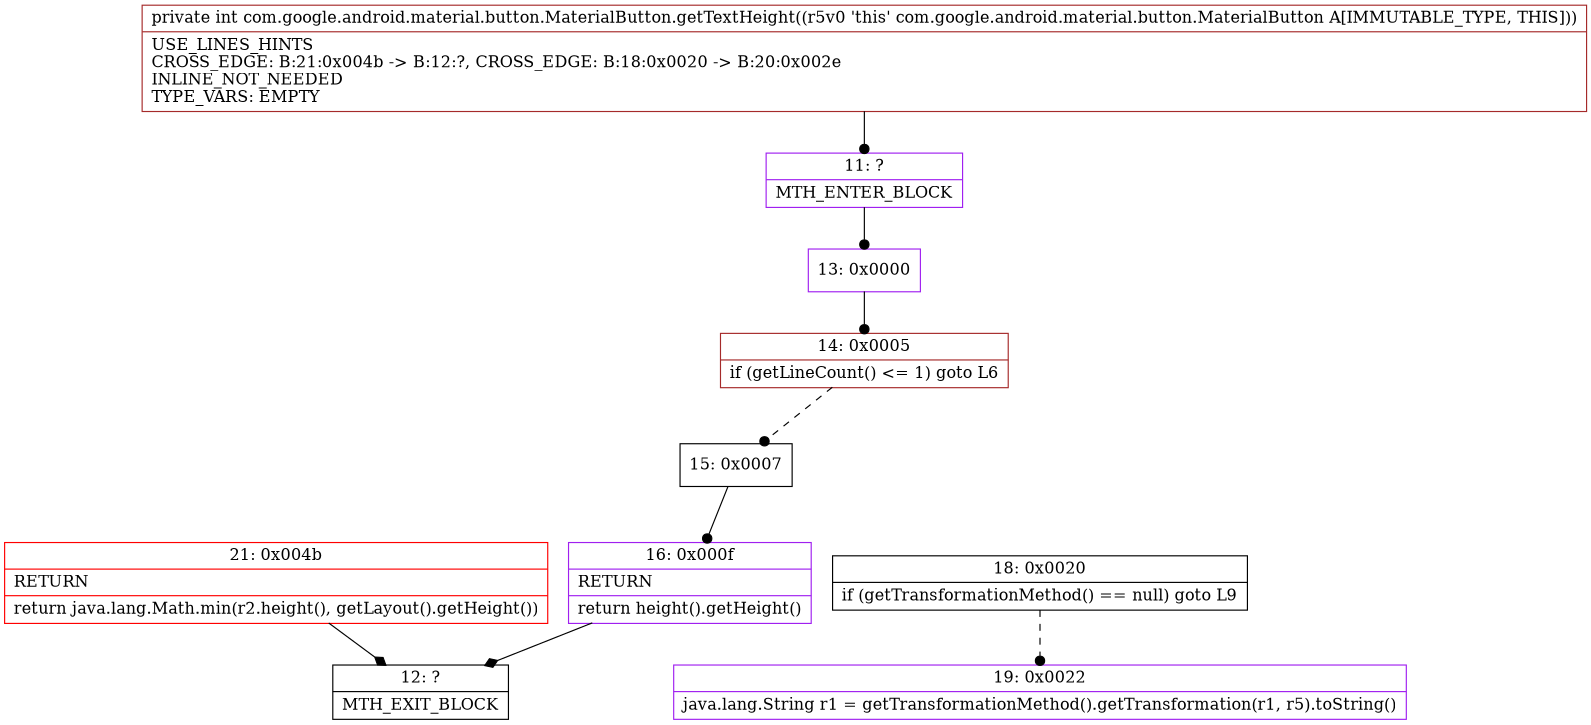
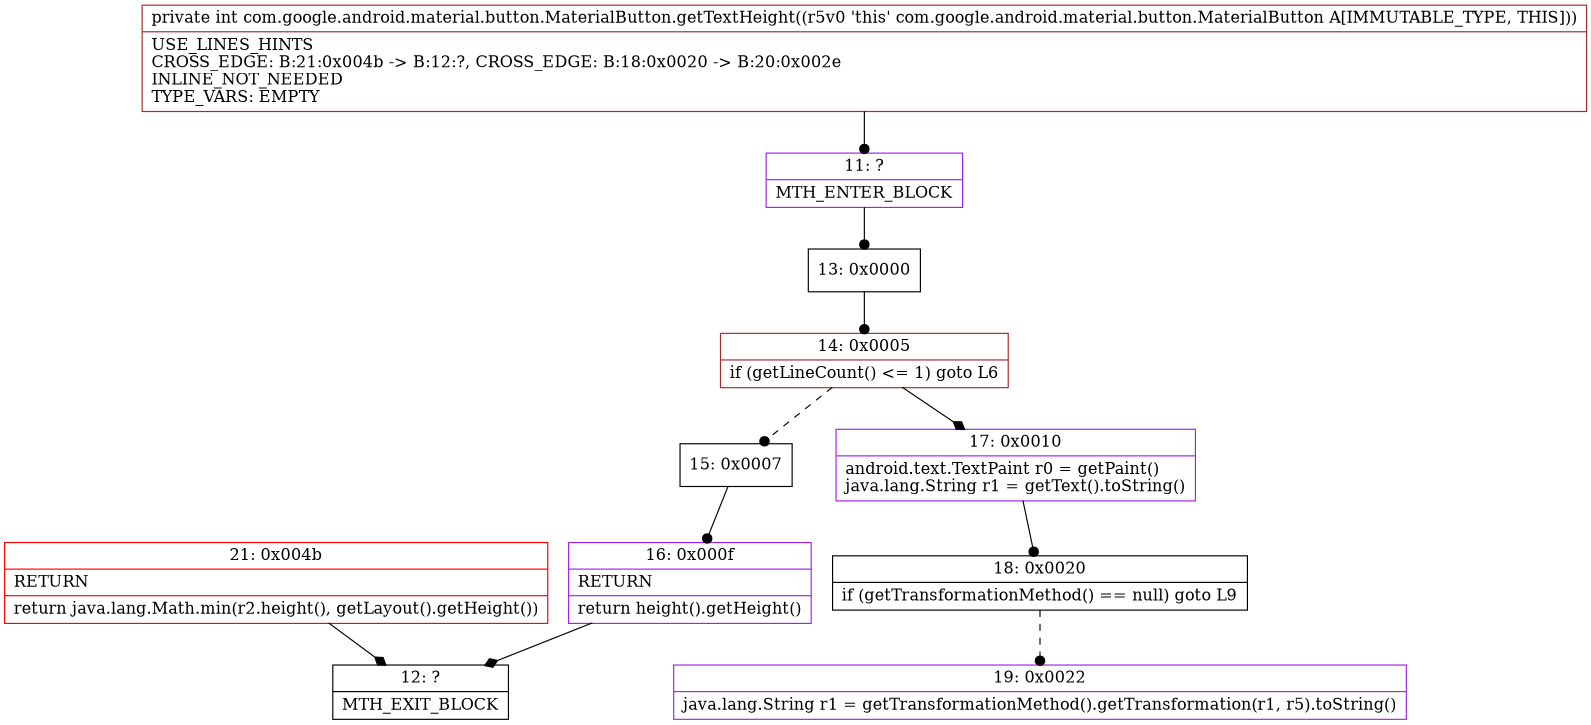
(864, 270) -> (864, 270)
none -> (1016, 465)
